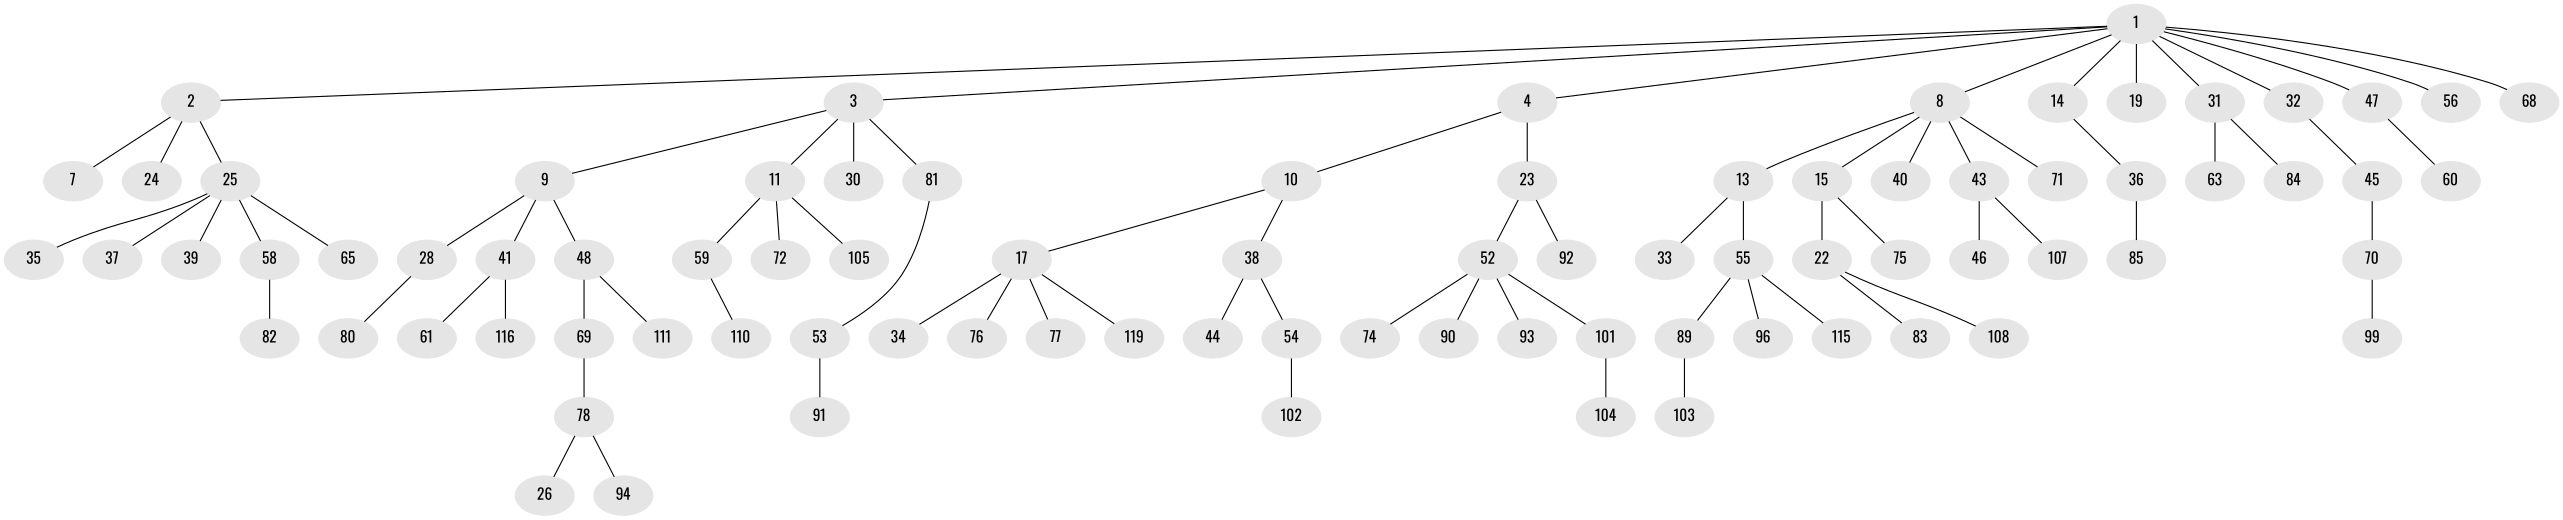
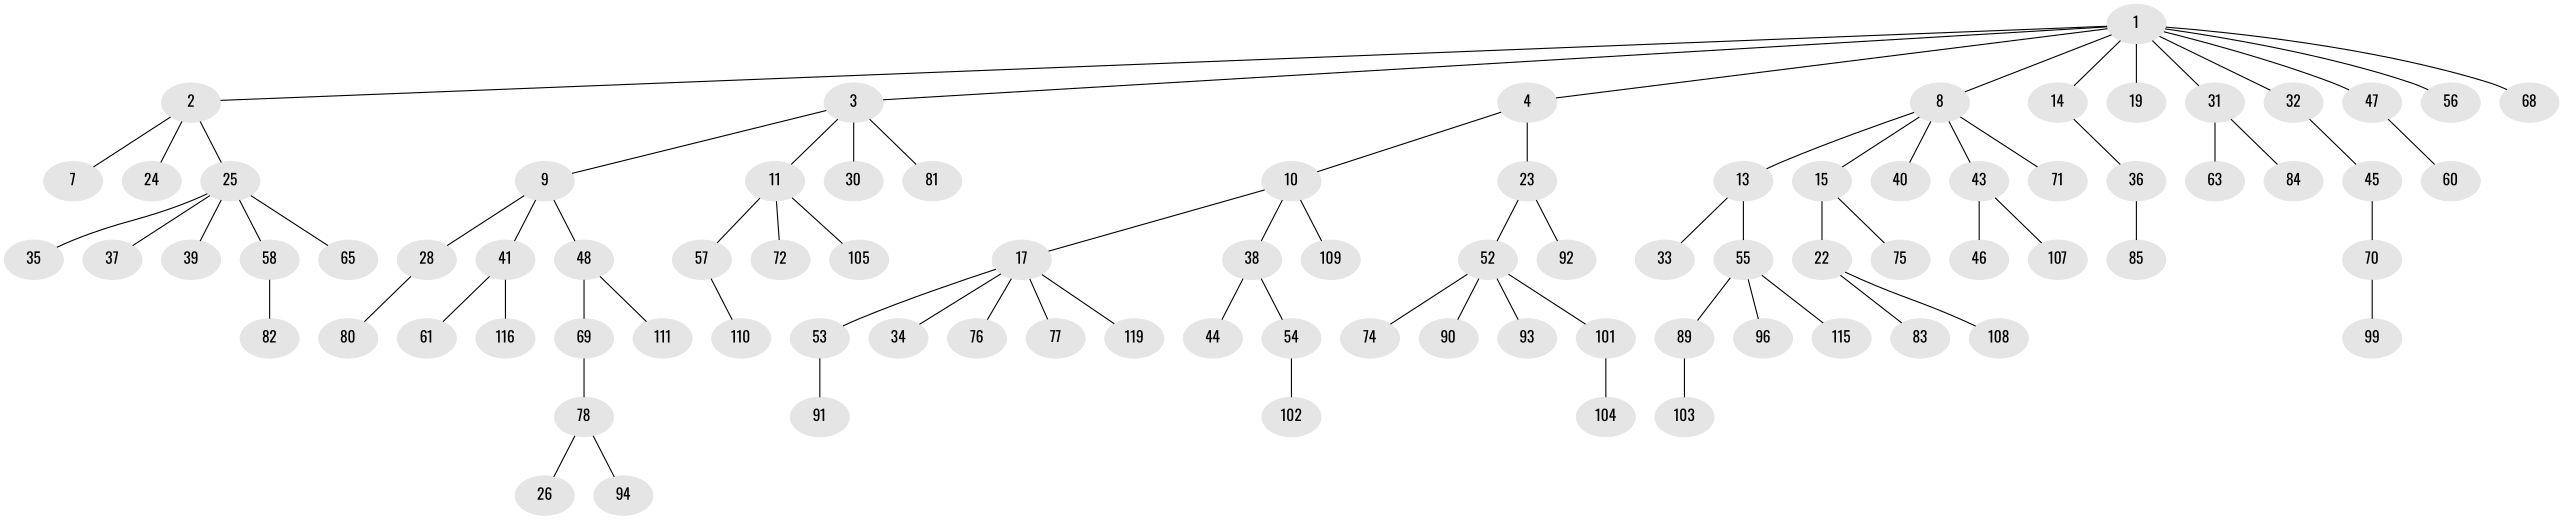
(702, 260) -> (702, 260)
none -> (1331, 260)
(902, 275) -> (919, 296)
